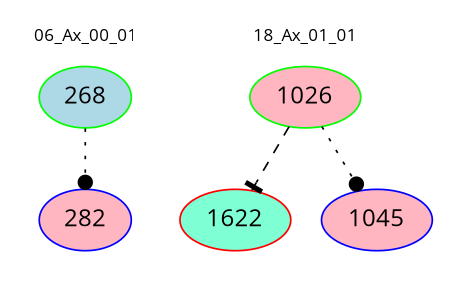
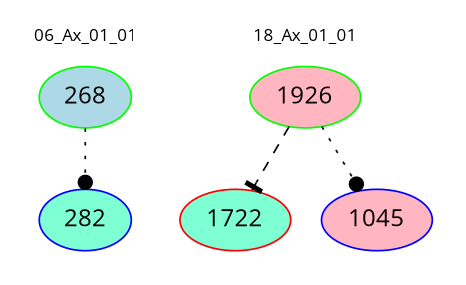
(86, 37) -> (86, 37)
(305, 97) -> (305, 97)
(85, 220) -> (85, 220)
(235, 220) -> (235, 220)
